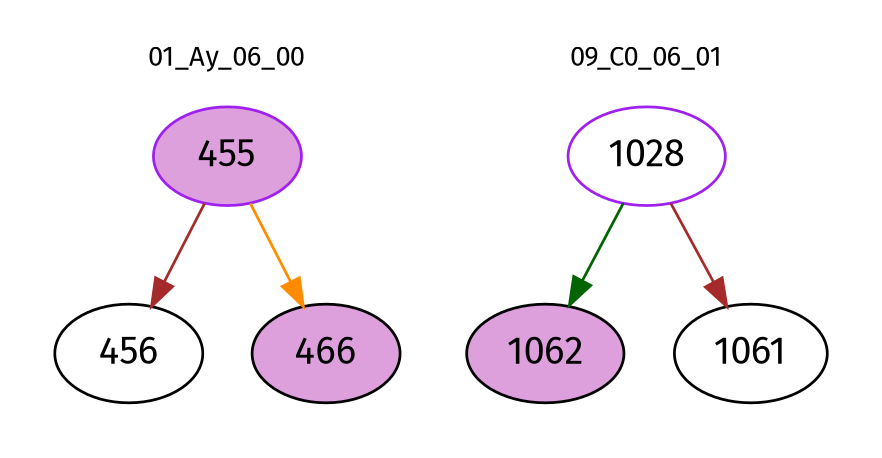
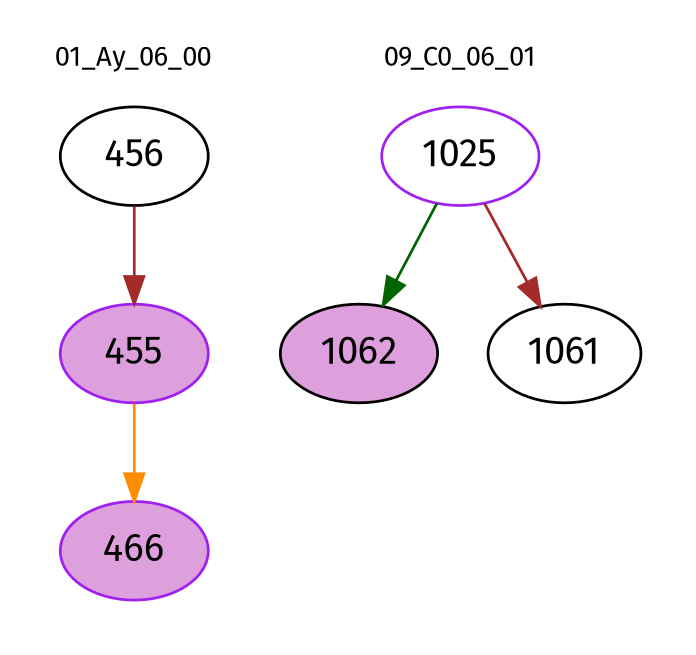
(647, 156) -> (460, 156)
(184, 243) -> (134, 241)
(326, 353) -> (134, 551)
